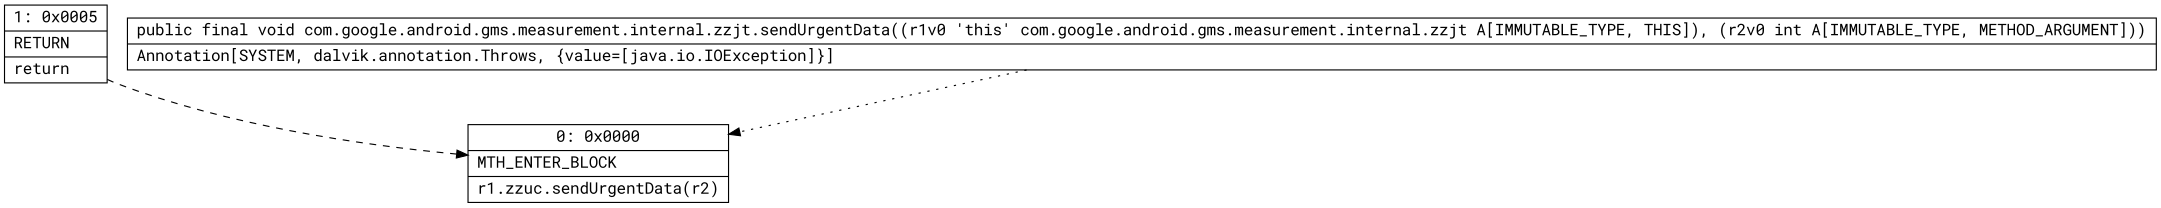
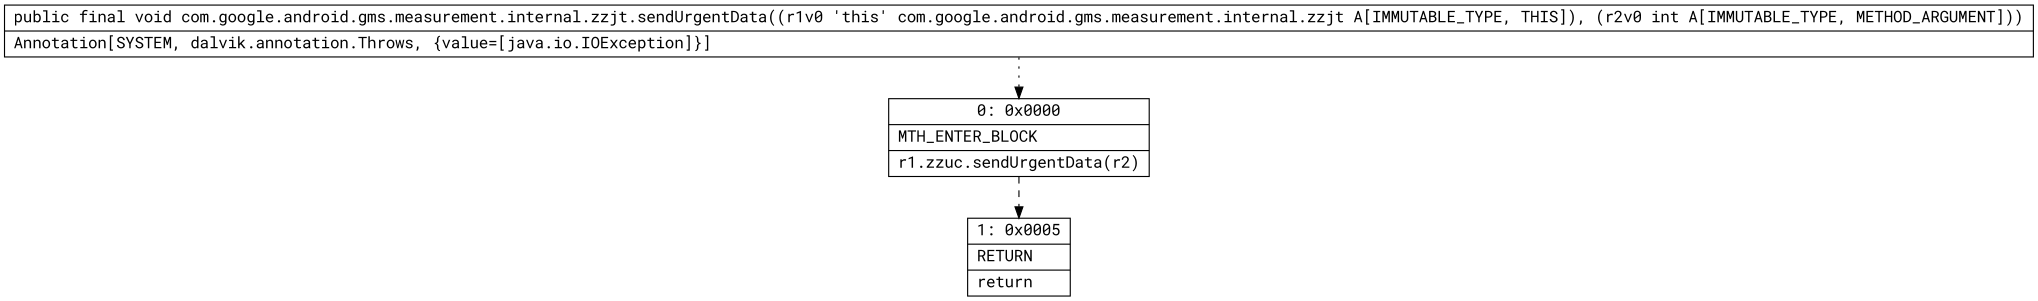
(279, 128) -> (1019, 192)
